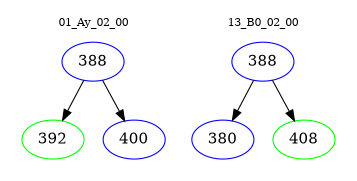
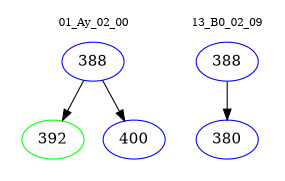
(263, 23) -> (227, 23)
(304, 140) -> none
